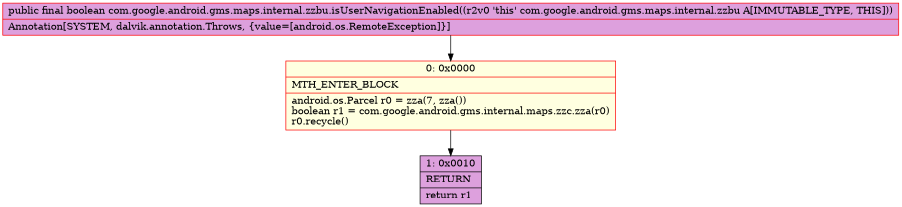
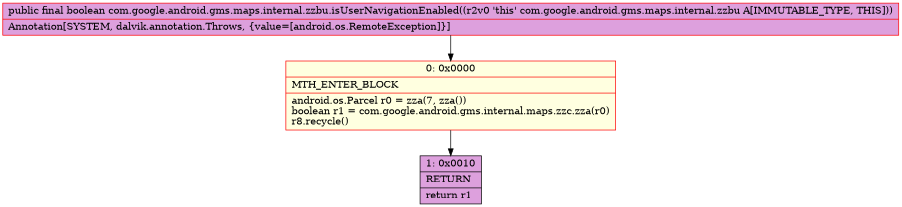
(320, 122) -> (320, 122)
